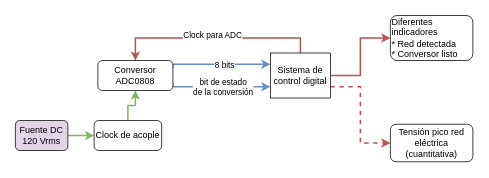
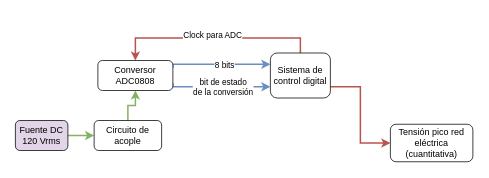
(432, 38) -> none
(360, 60) -> none
(300, 75) -> (300, 75)
(360, 112) -> (360, 112)
(128, 135) -> (128, 135)
